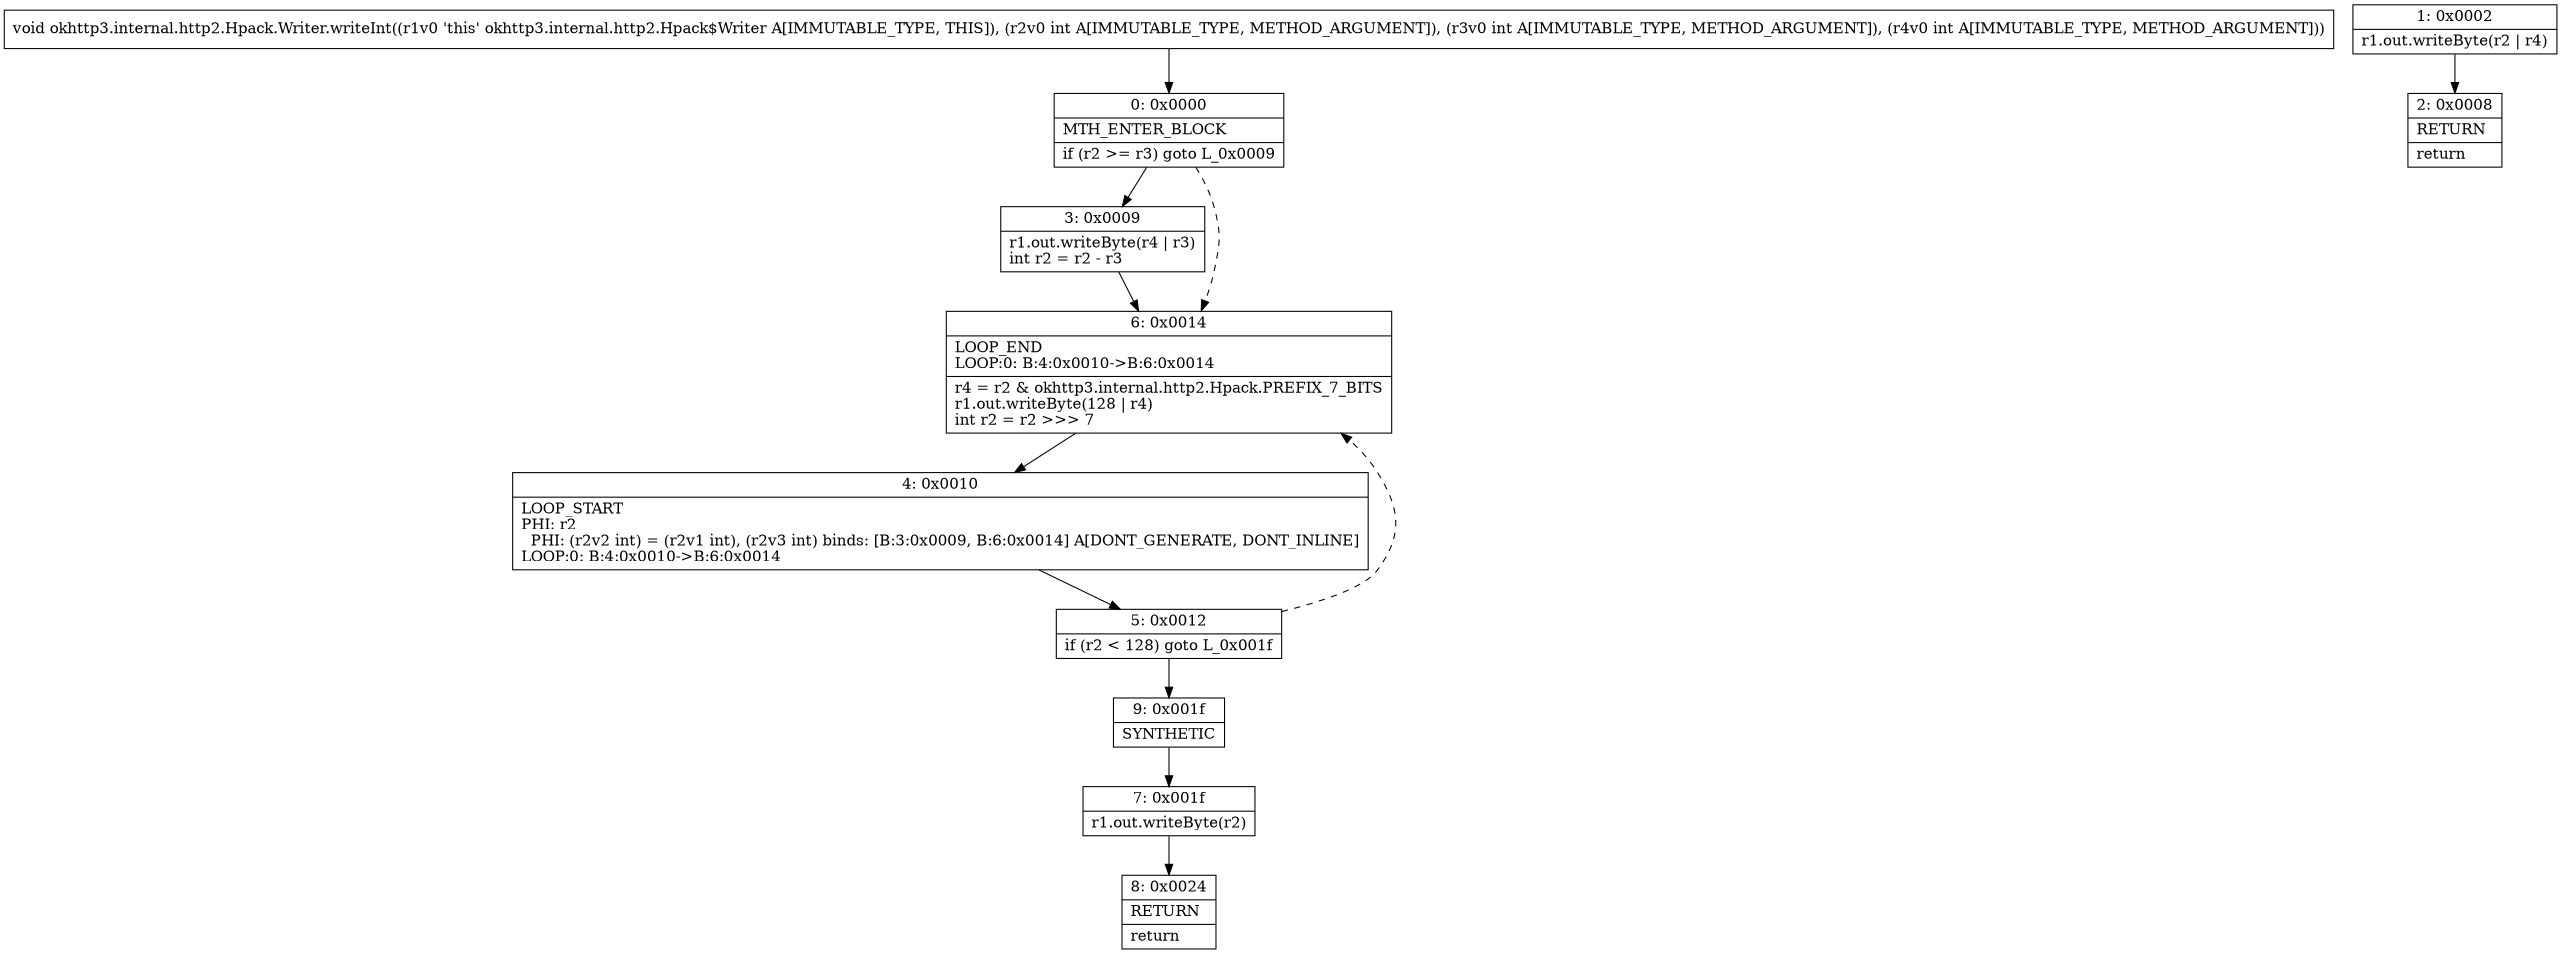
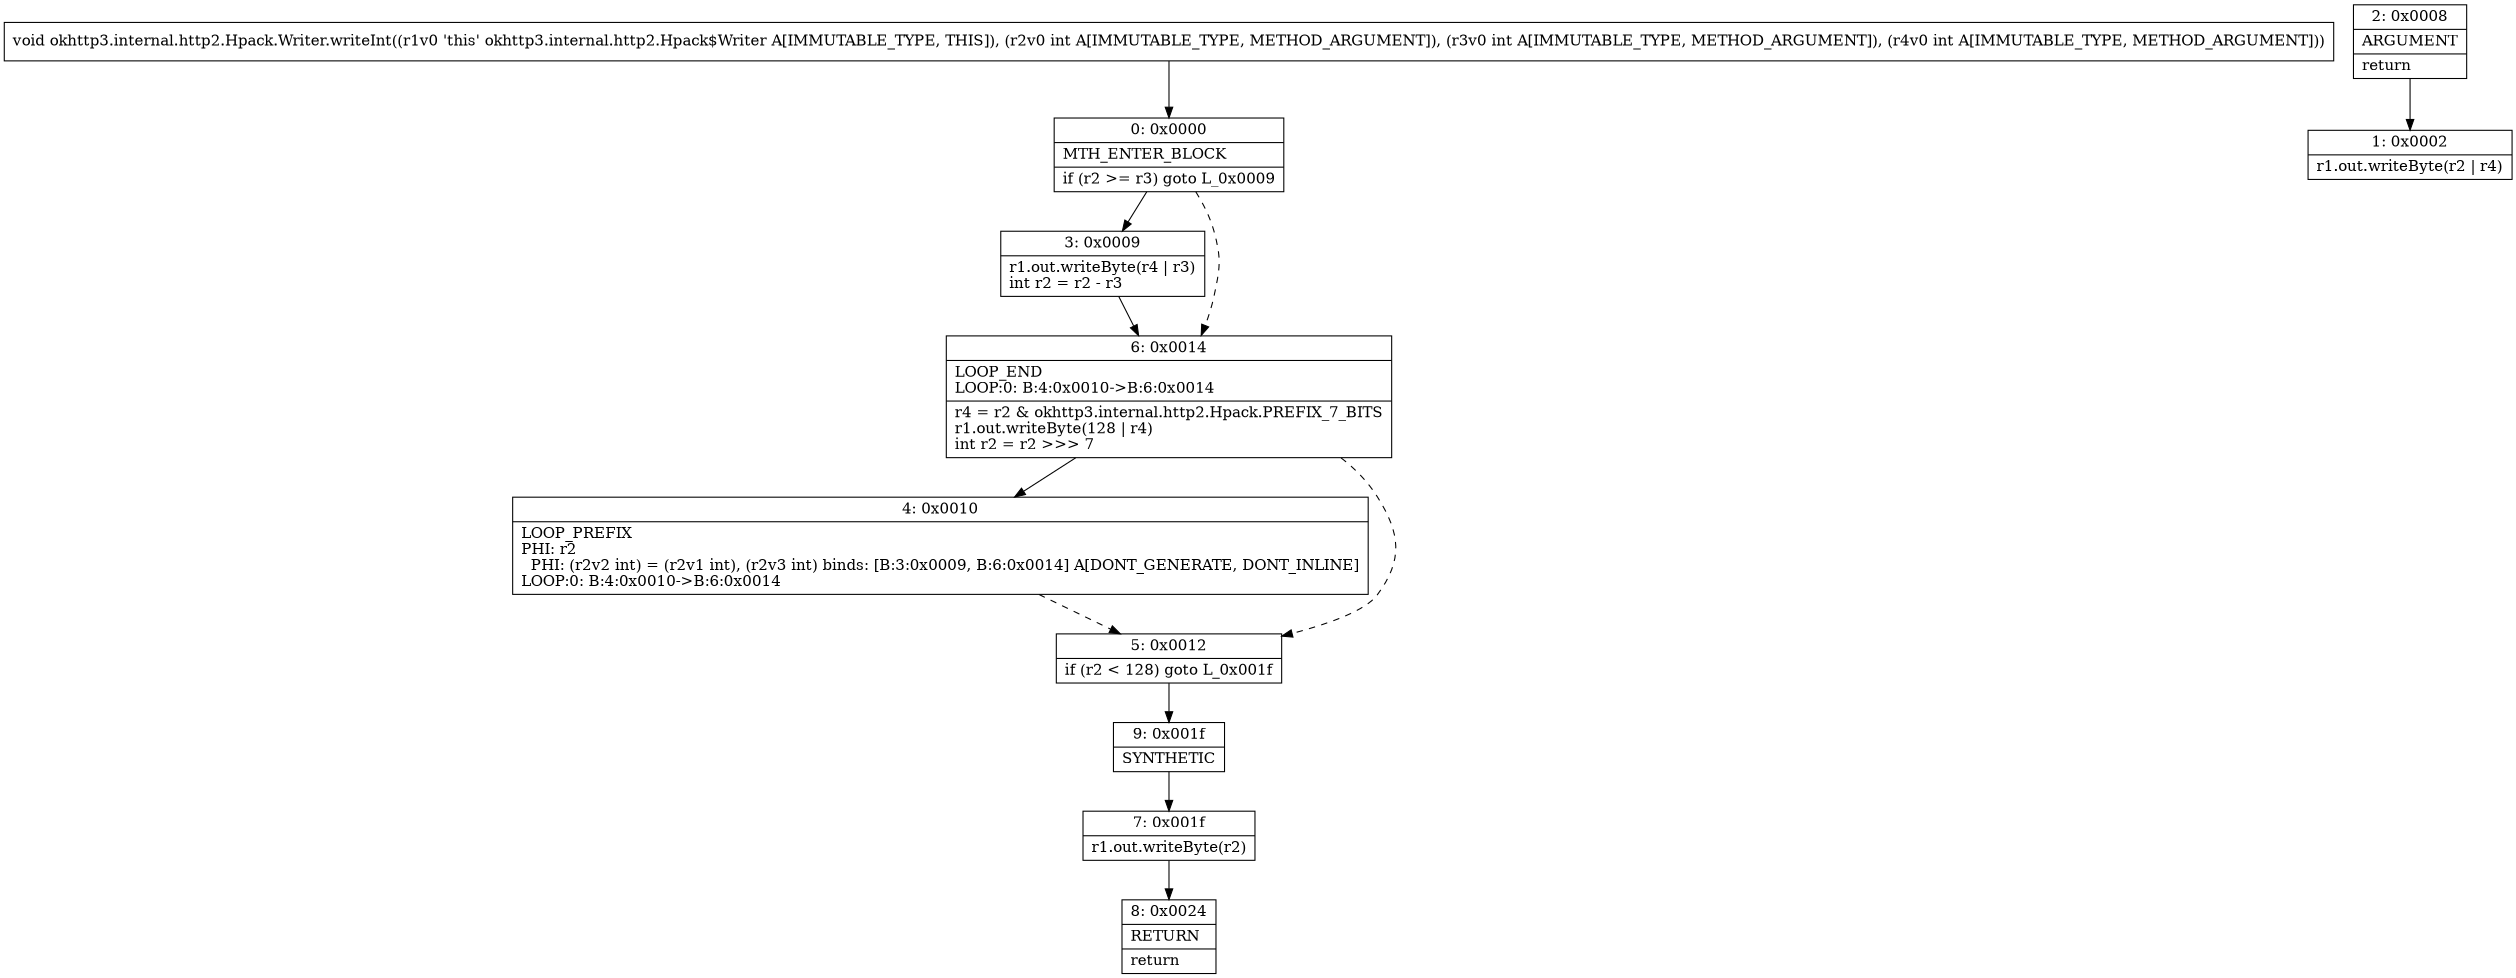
(2455, 68) -> (2410, 99)
(2451, 130) -> (2410, 41)
(572, 509) -> (577, 533)
(1389, 552) -> (1393, 566)
(1075, 587) -> (1075, 612)
